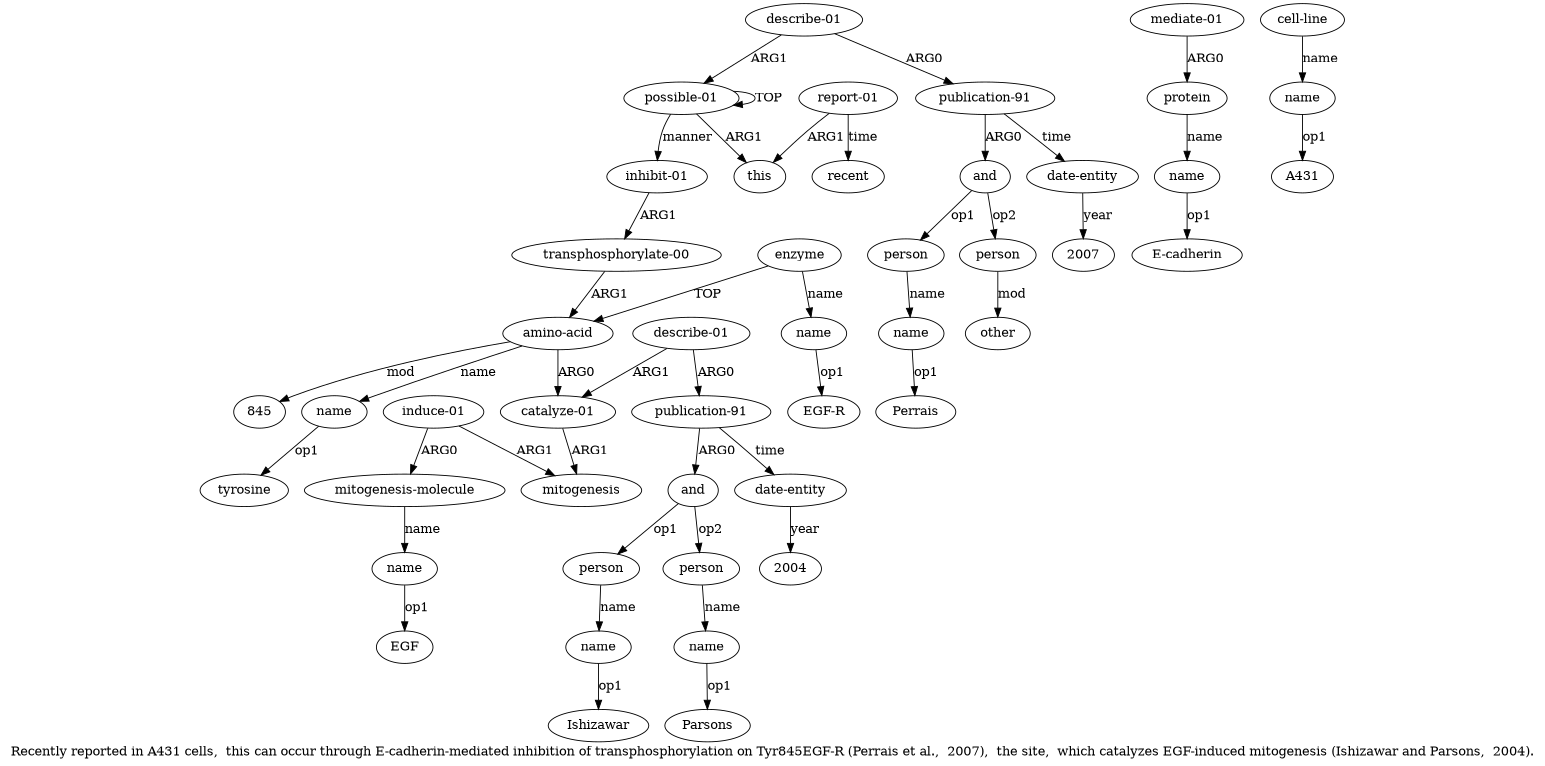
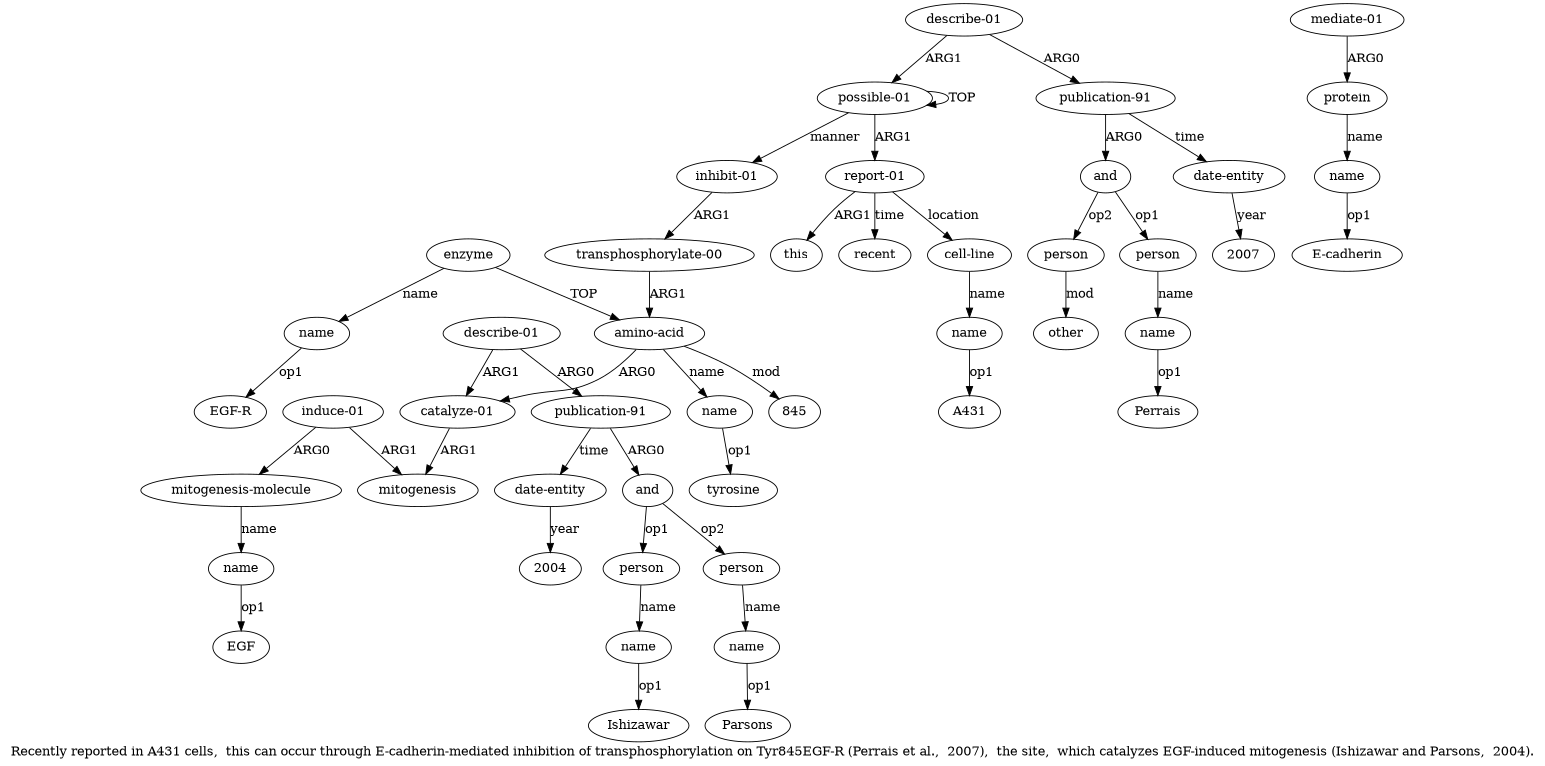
(718, 135) -> (875, 133)
none -> (919, 213)
